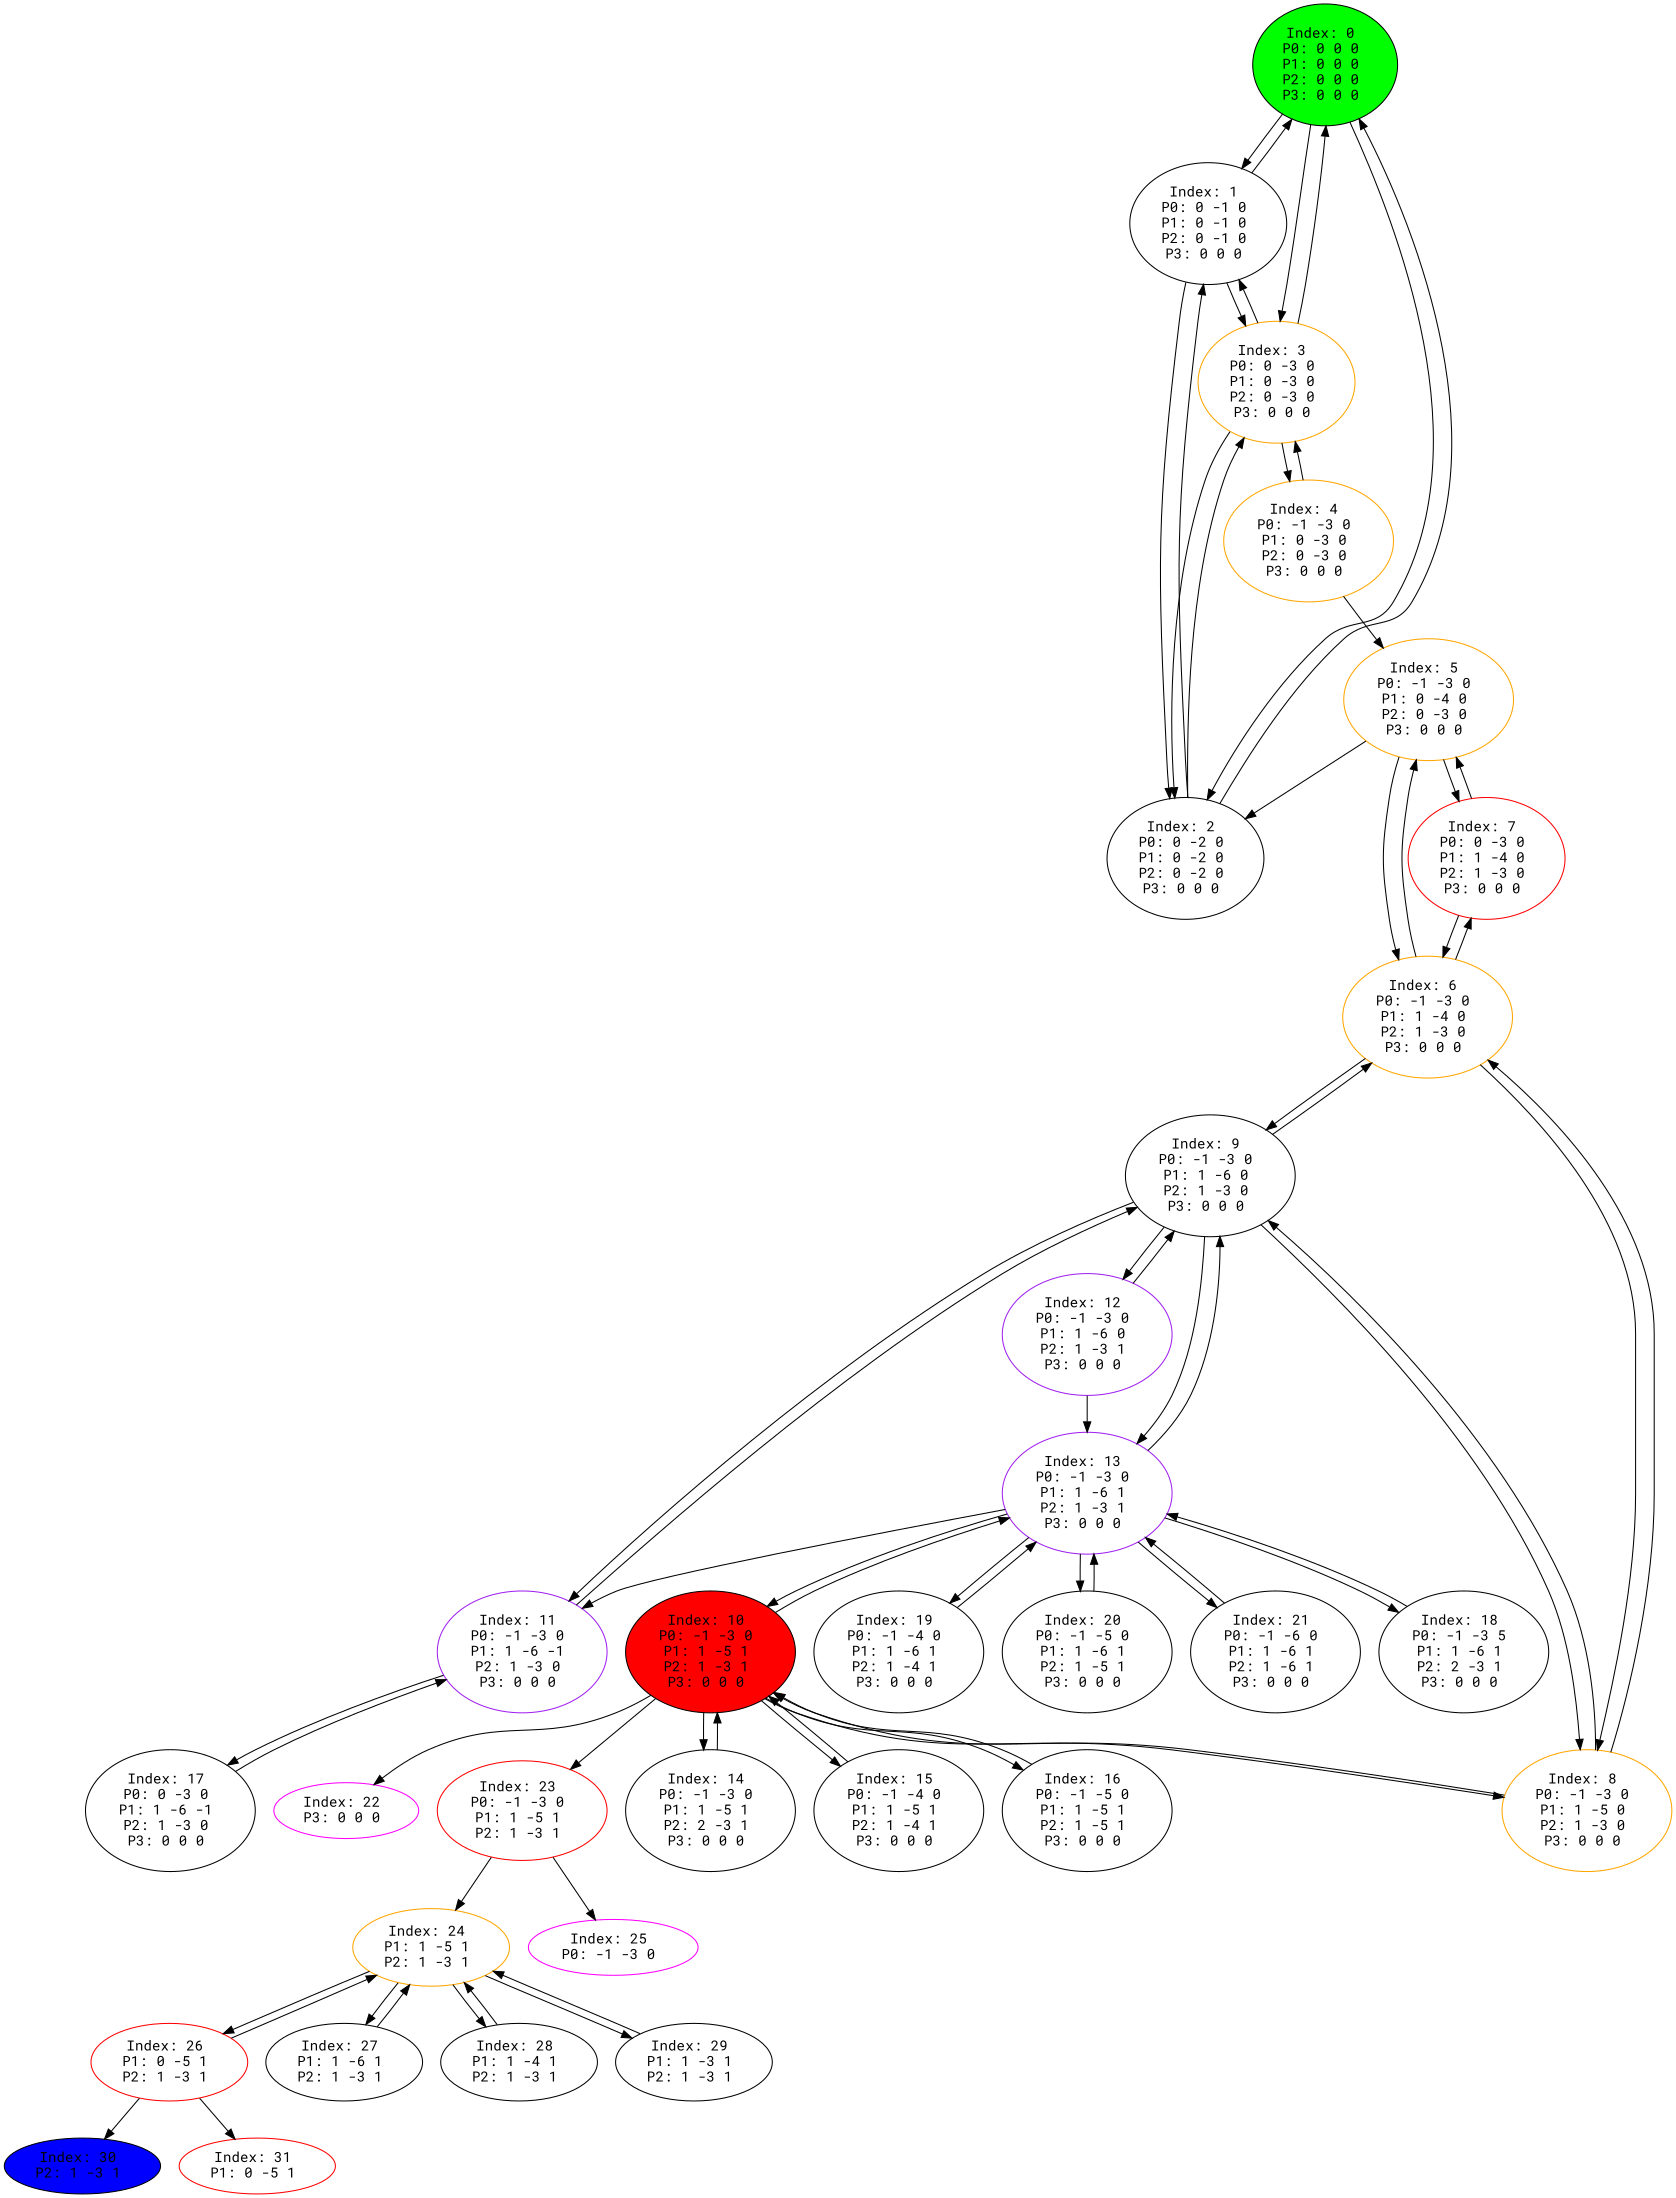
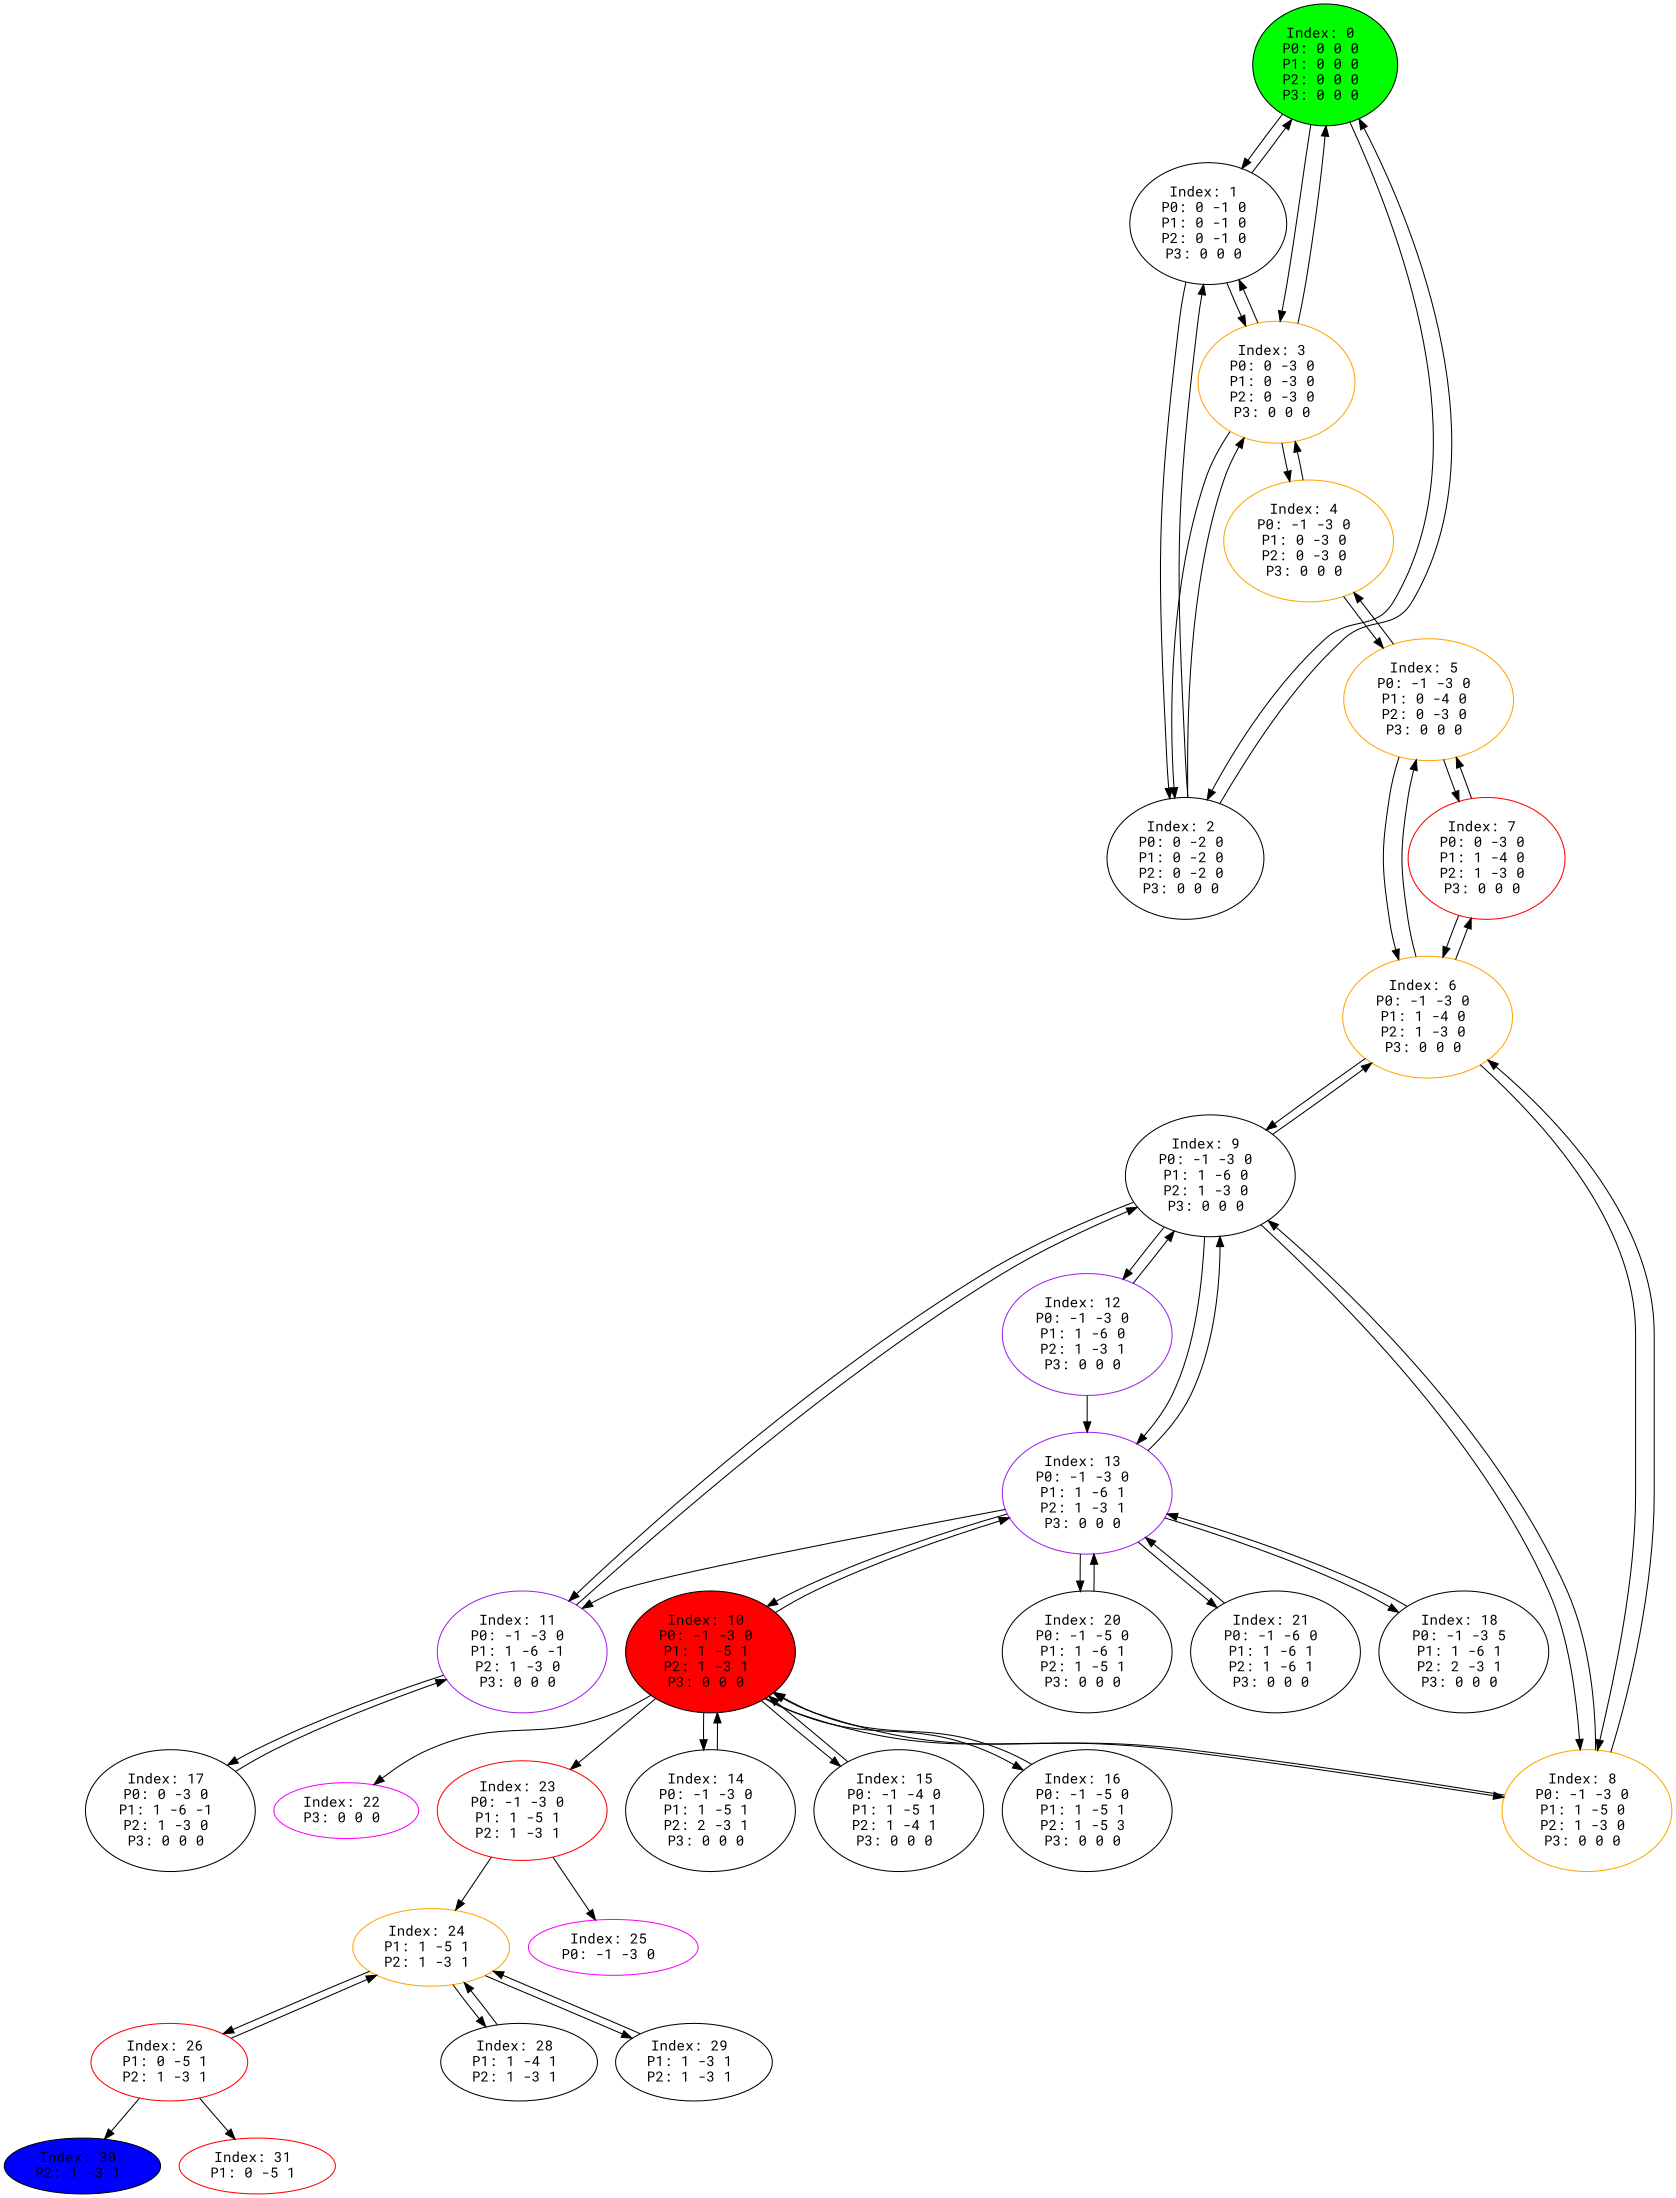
(1310, 777) -> (1382, 629)
(899, 1652) -> none
(1087, 1811) -> (1087, 1811)
(344, 2062) -> none
